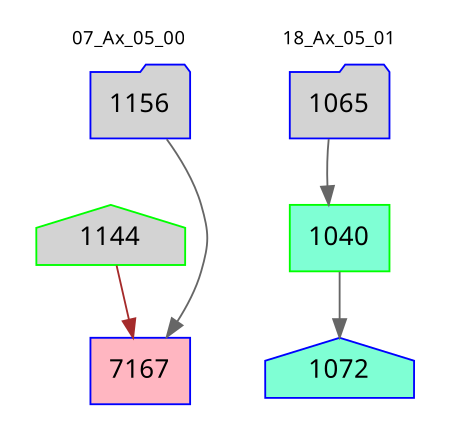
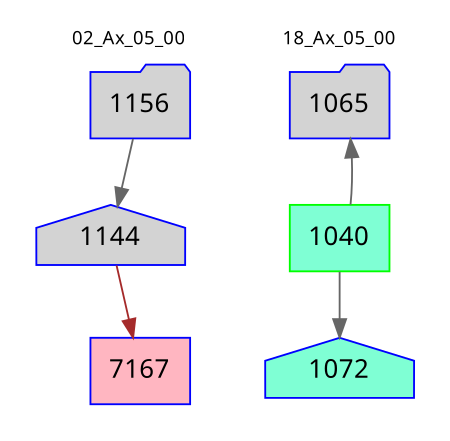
(129, 40) -> (129, 40)
(340, 40) -> (340, 40)
(327, 163) -> (352, 181)
(207, 229) -> (127, 164)
(111, 238) -> (111, 238)
